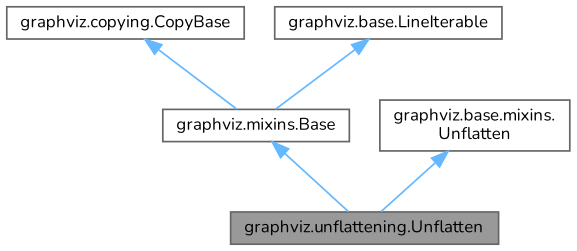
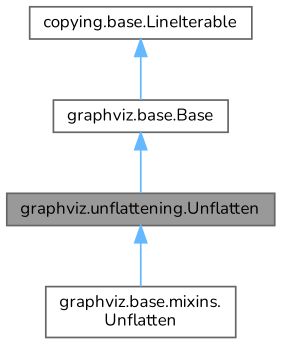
(125, 23) -> none
(388, 23) -> (141, 23)
(256, 125) -> (141, 116)
(408, 187) -> (141, 265)
